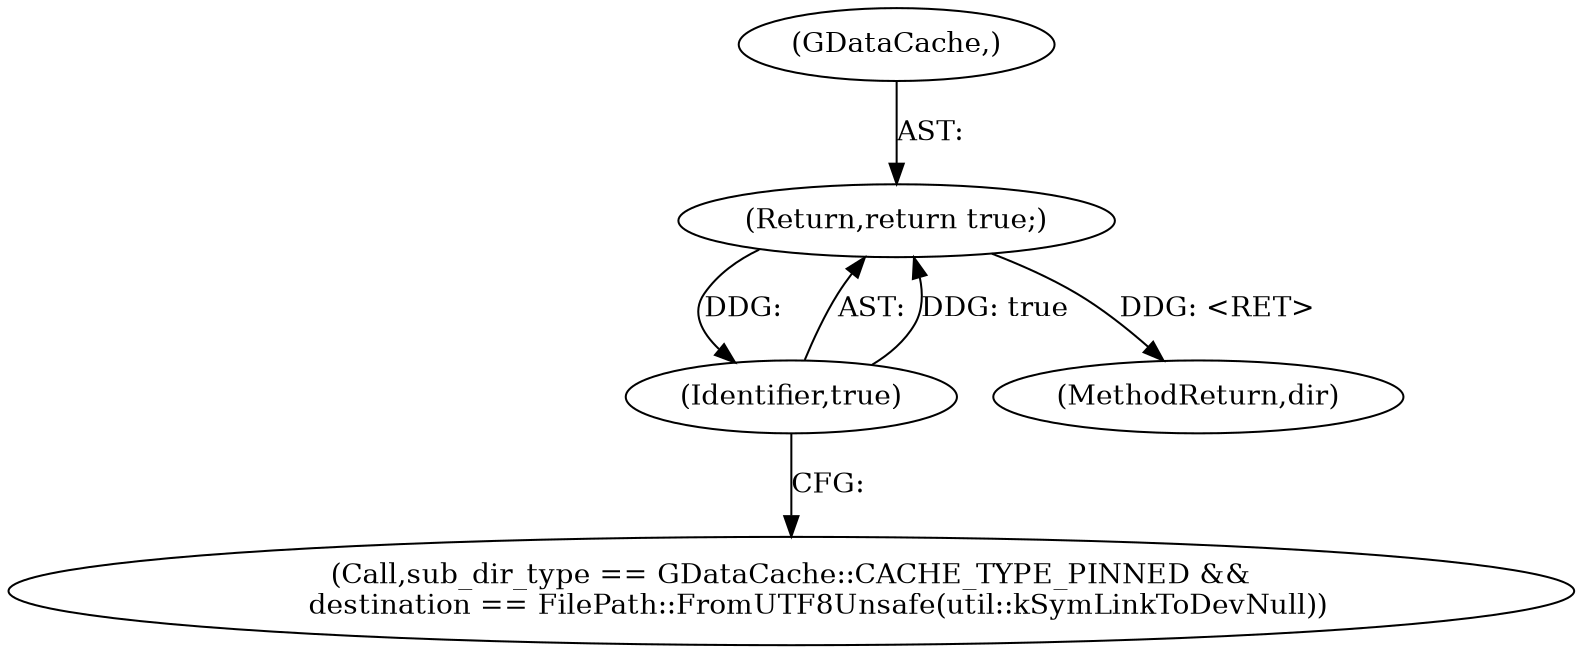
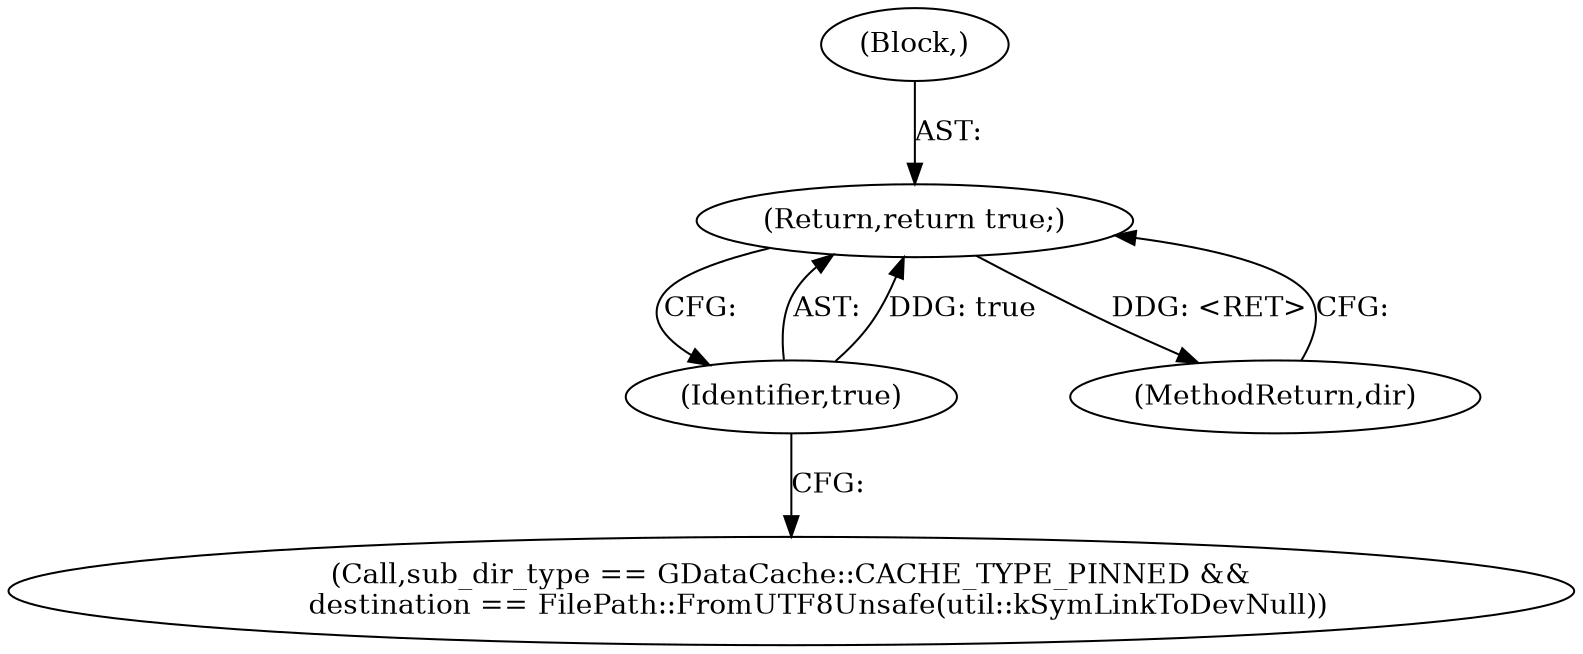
(897, 45) -> (915, 45)
none -> (1260, 265)
(748, 309) -> (705, 309)
